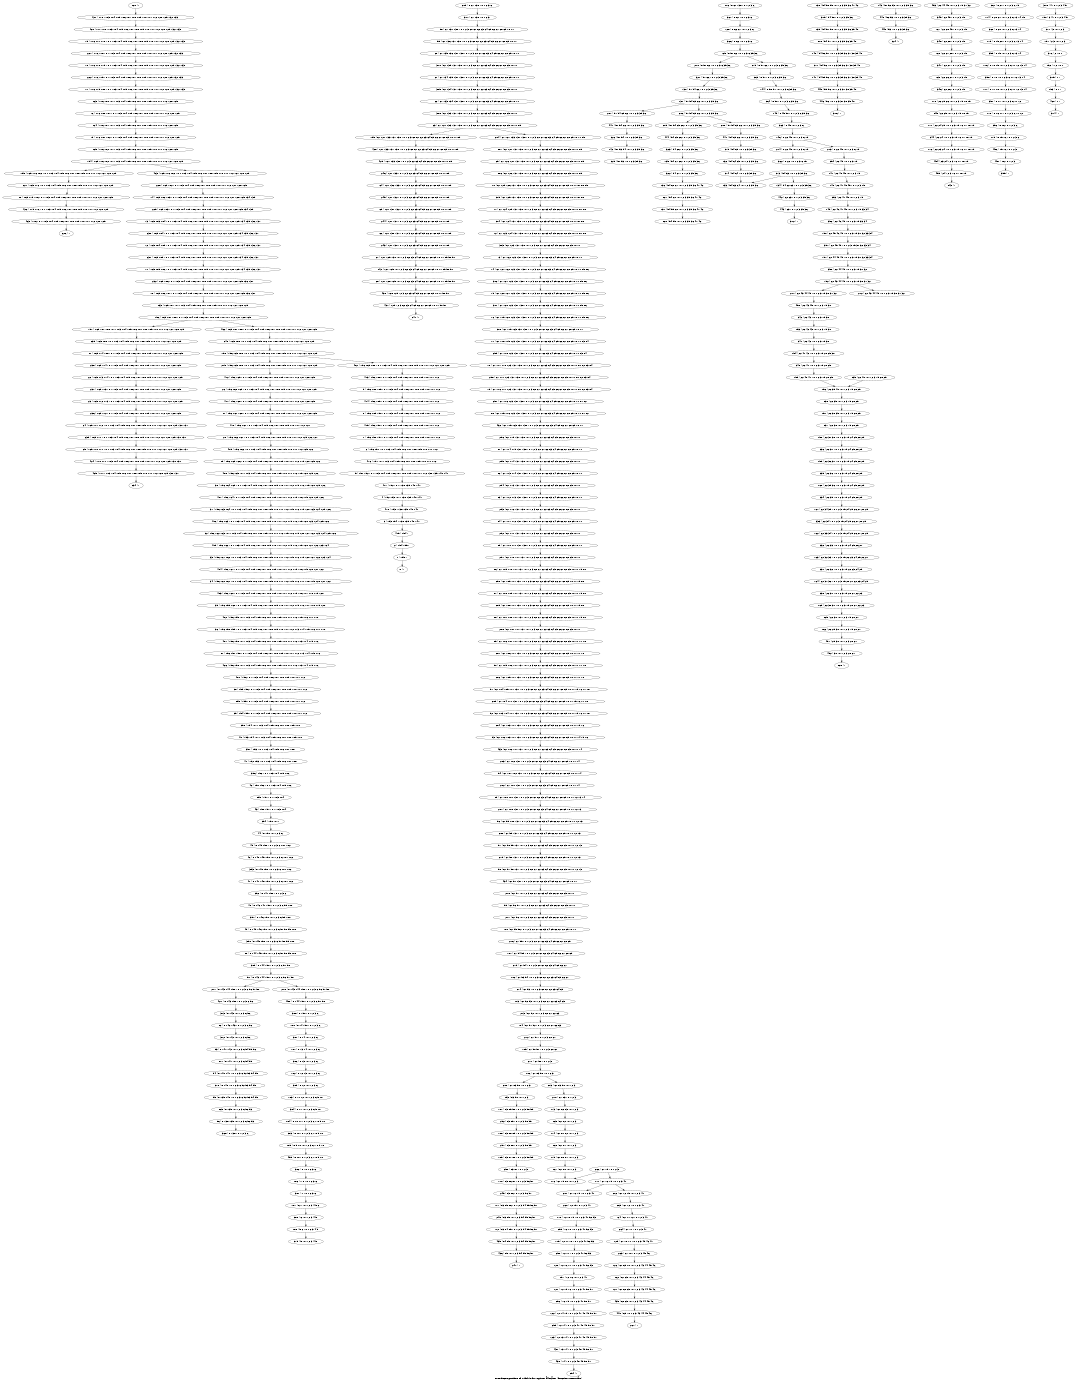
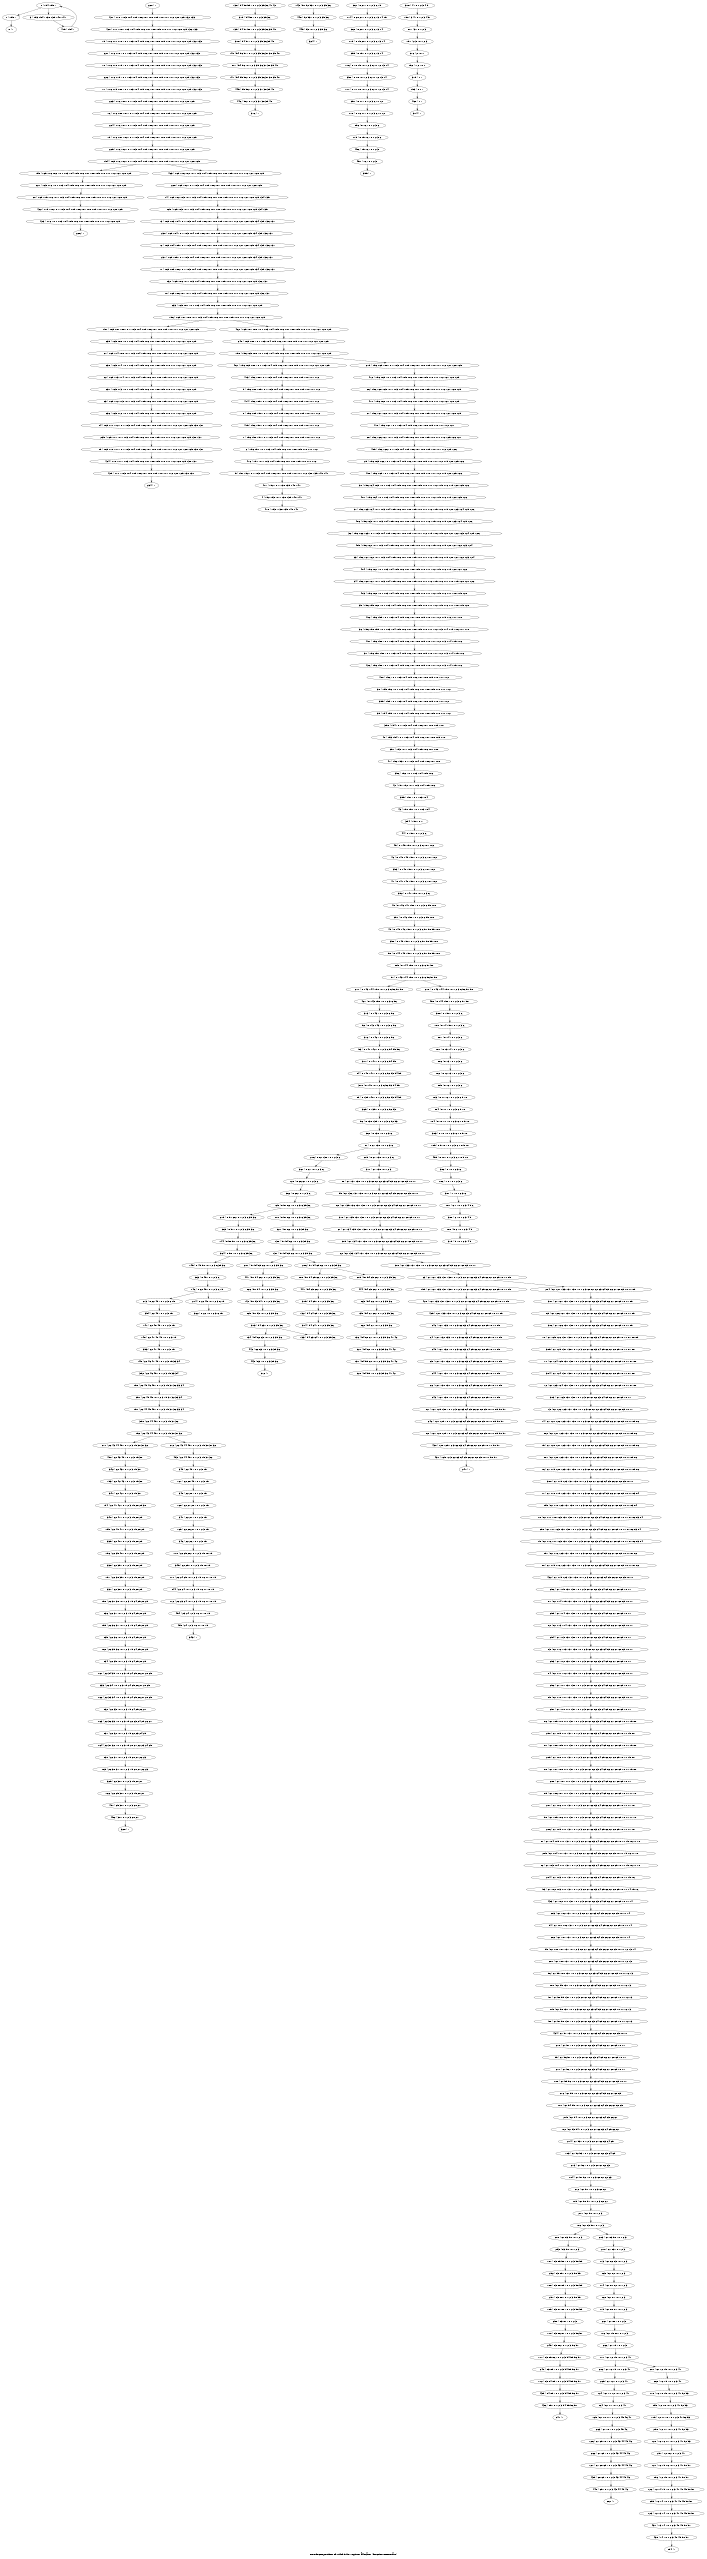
(827, 383) -> (125, 1535)
(402, 515) -> (48, 11)
none -> (379, 1146)
(587, 1175) -> (615, 2339)
none -> (193, 1451)
